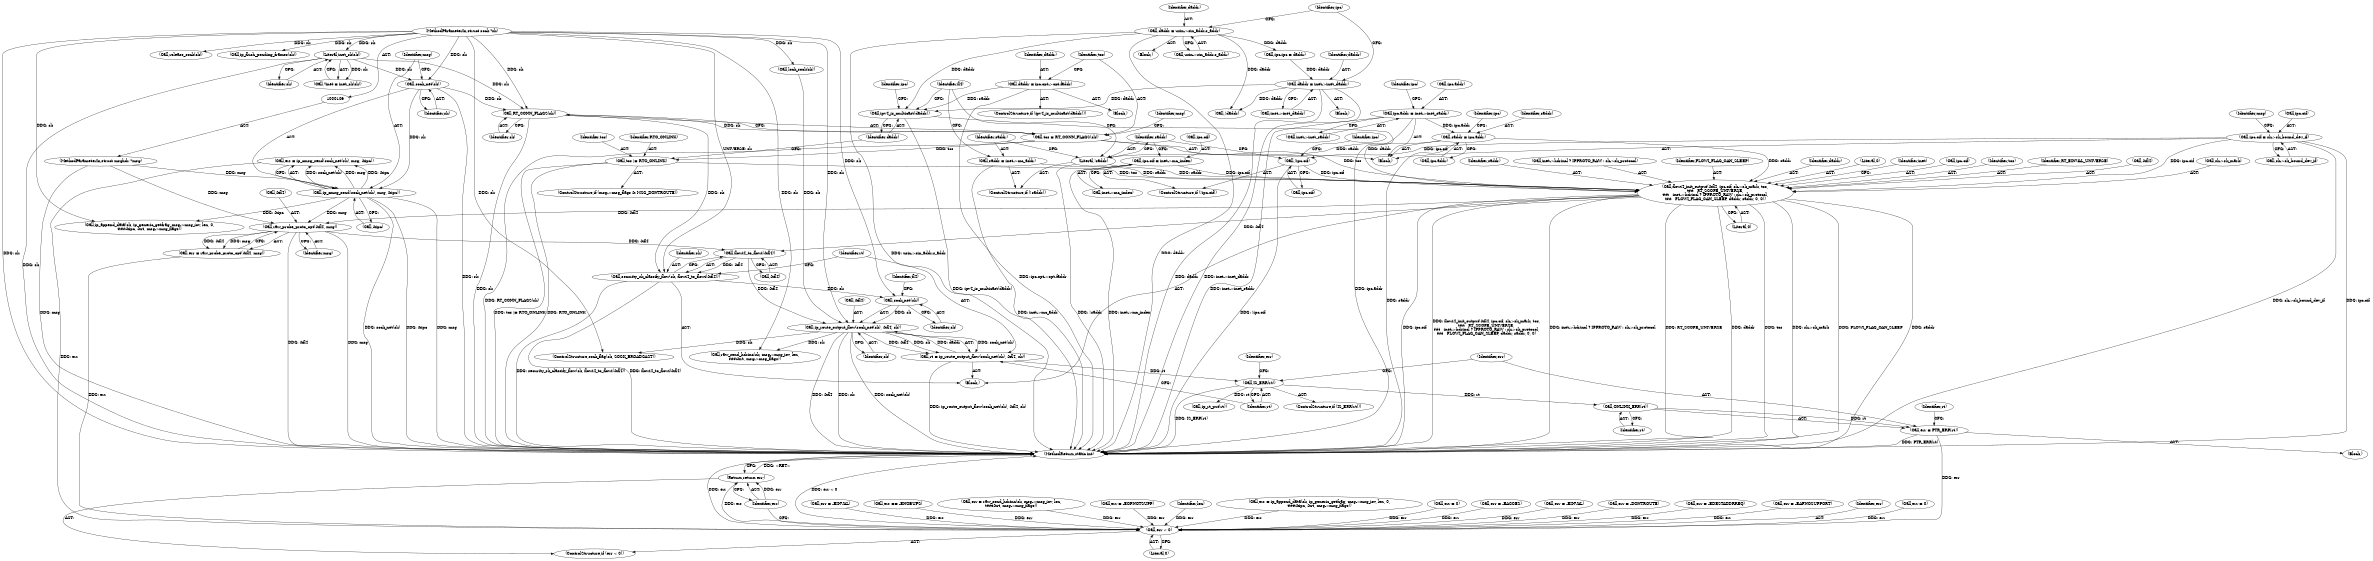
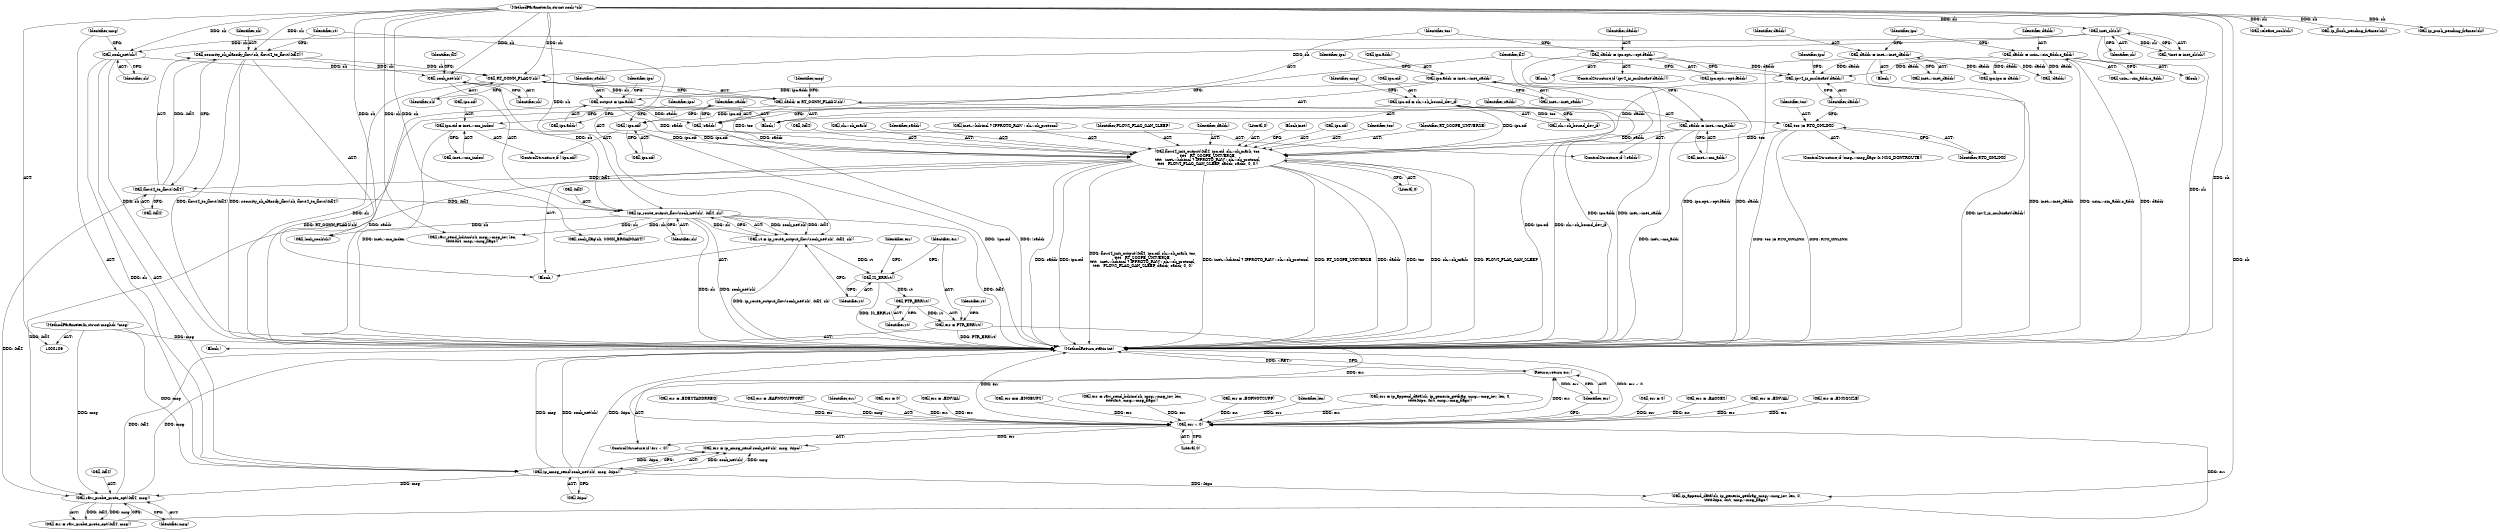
none -> (2451, 31)
(342, 55) -> (2105, 31)
(1300, 69) -> (1948, 64)
none -> (1724, 79)
(979, 99) -> (1763, 67)
(222, 129) -> (64, 335)
(1066, 137) -> (809, 102)
(1463, 137) -> (613, 102)
none -> (1905, 137)
(708, 141) -> (390, 64)
(737, 149) -> (295, 31)
none -> (1707, 158)
(1094, 161) -> (704, 126)
(1913, 161) -> (1296, 126)
(2075, 161) -> (1452, 126)
(804, 206) -> (477, 223)
(524, 242) -> (3, 333)
(949, 343) -> (742, 225)
(604, 357) -> (606, 240)
(1209, 407) -> none
(1329, 407) -> none
(1626, 407) -> (912, 302)
(1634, 504) -> (1836, 399)
(1722, 518) -> (873, 413)
(305, 525) -> (989, 436)
